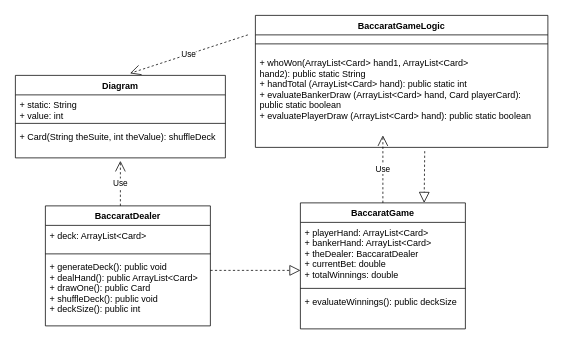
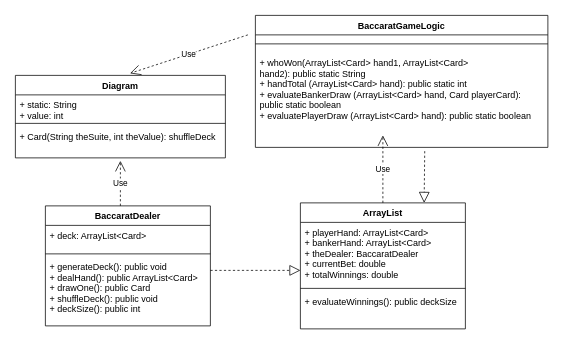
(383, 213) -> (383, 213)
